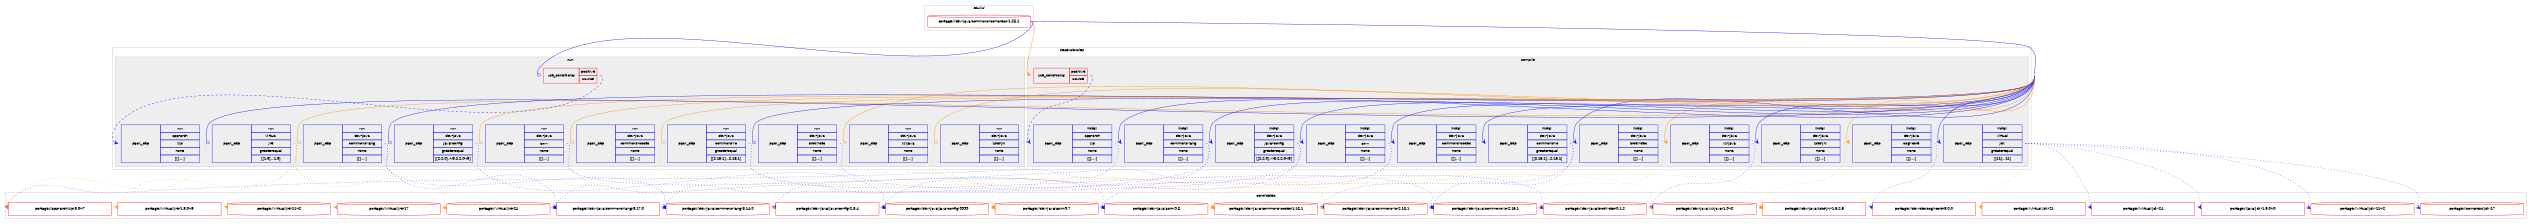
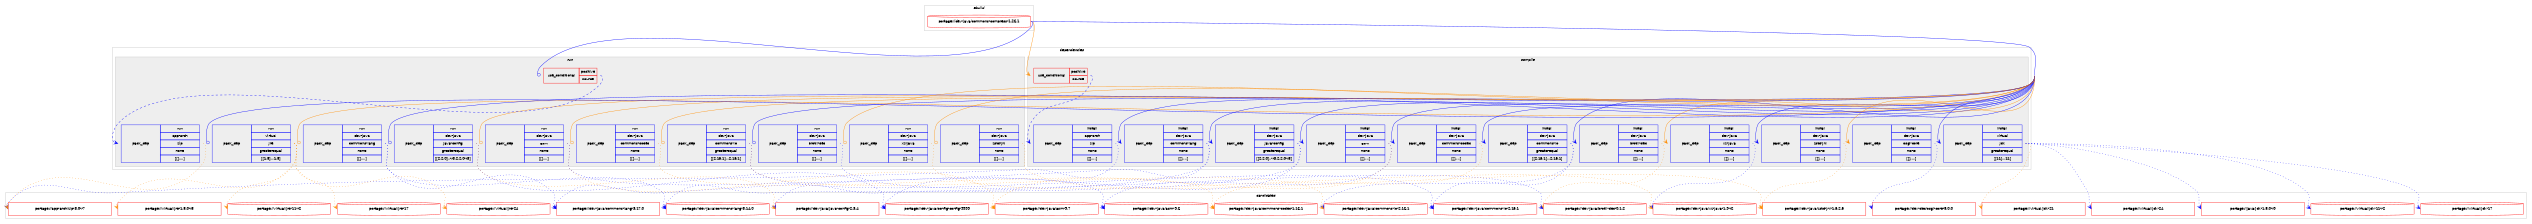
(937, 209) -> (937, 209)
(2472, 209) -> (2472, 209)
